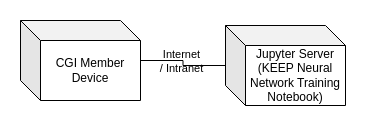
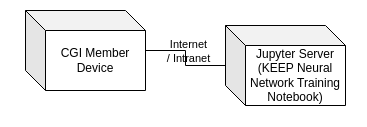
(81, 61) -> (86, 51)
